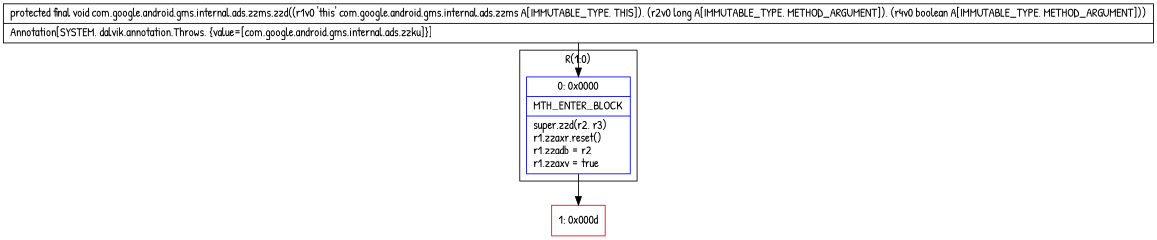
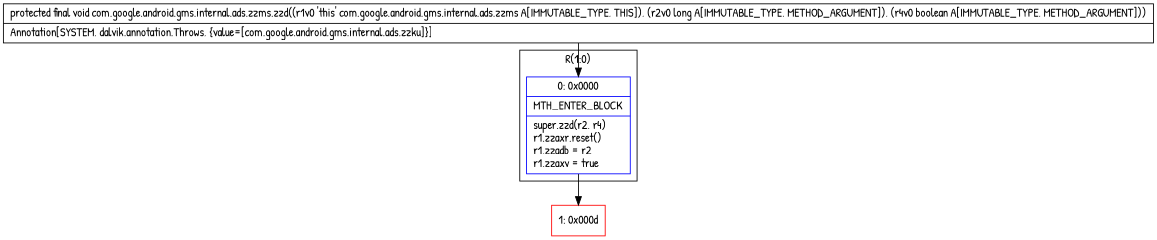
(570, 125) -> (570, 125)
